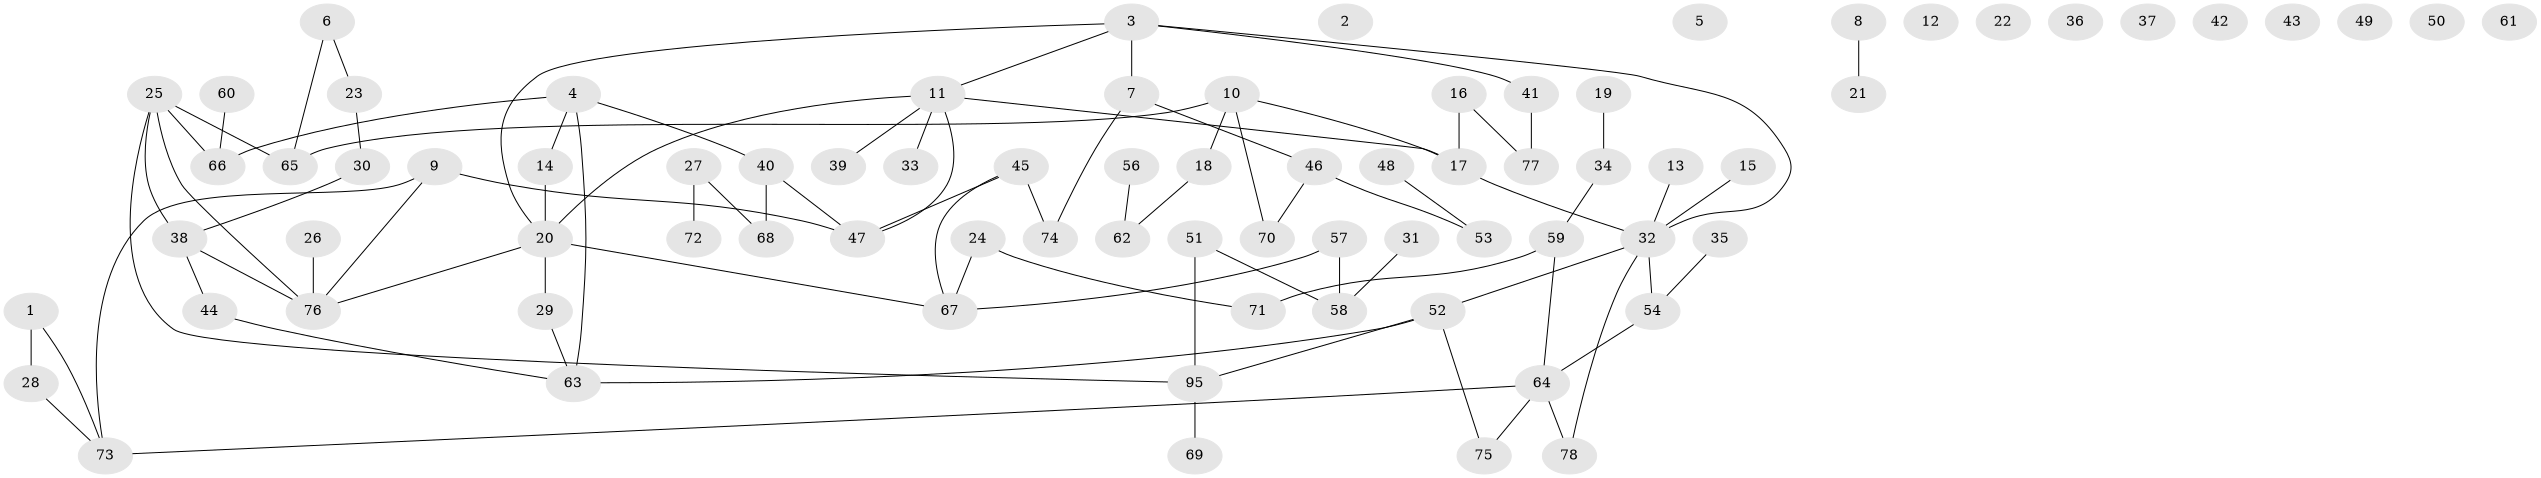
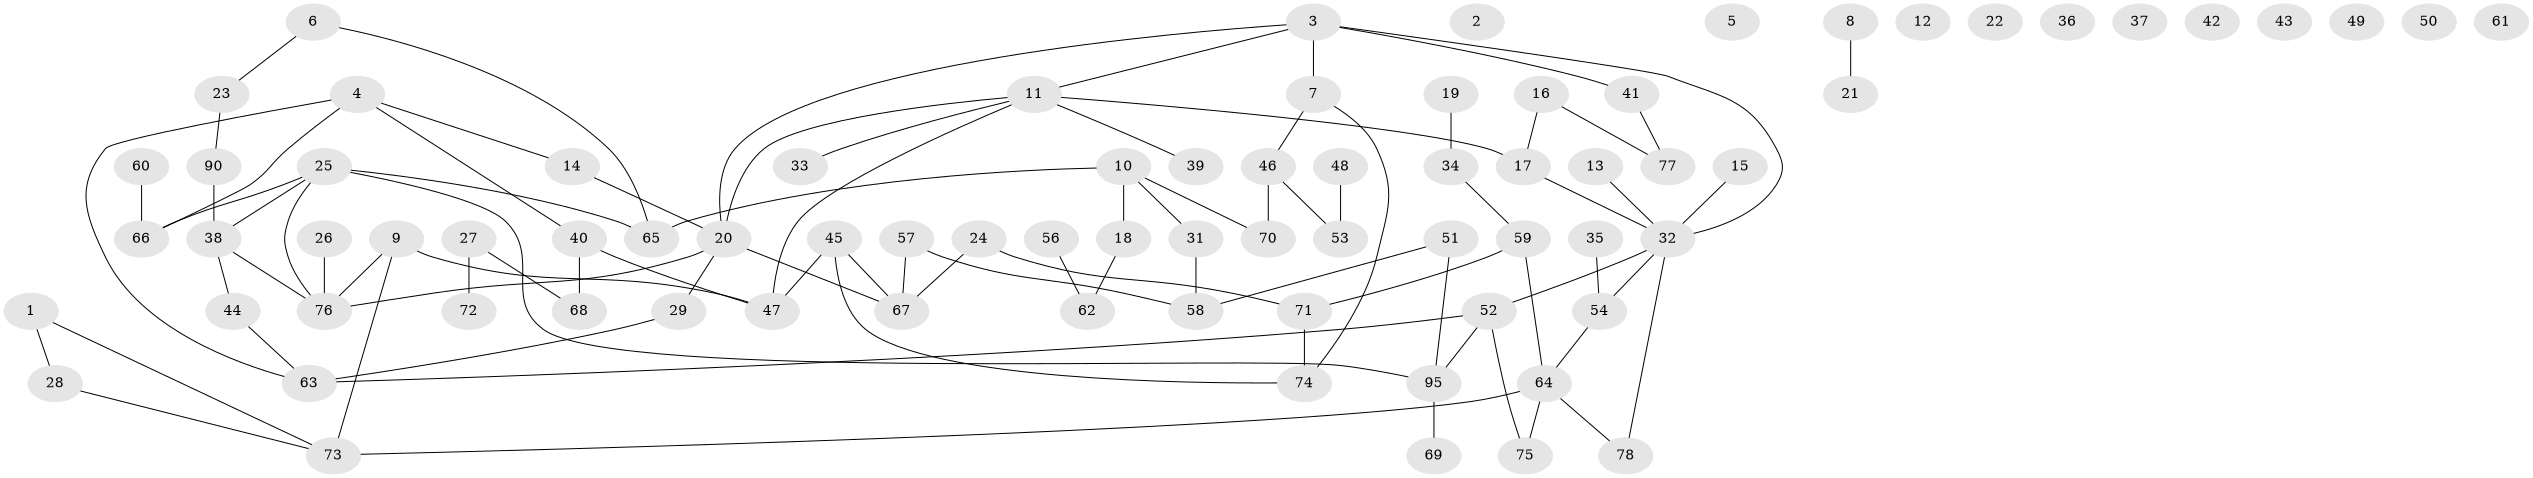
(1349, 125) -> (1160, 203)
(363, 167) -> (214, 167)
none -> (1304, 348)
